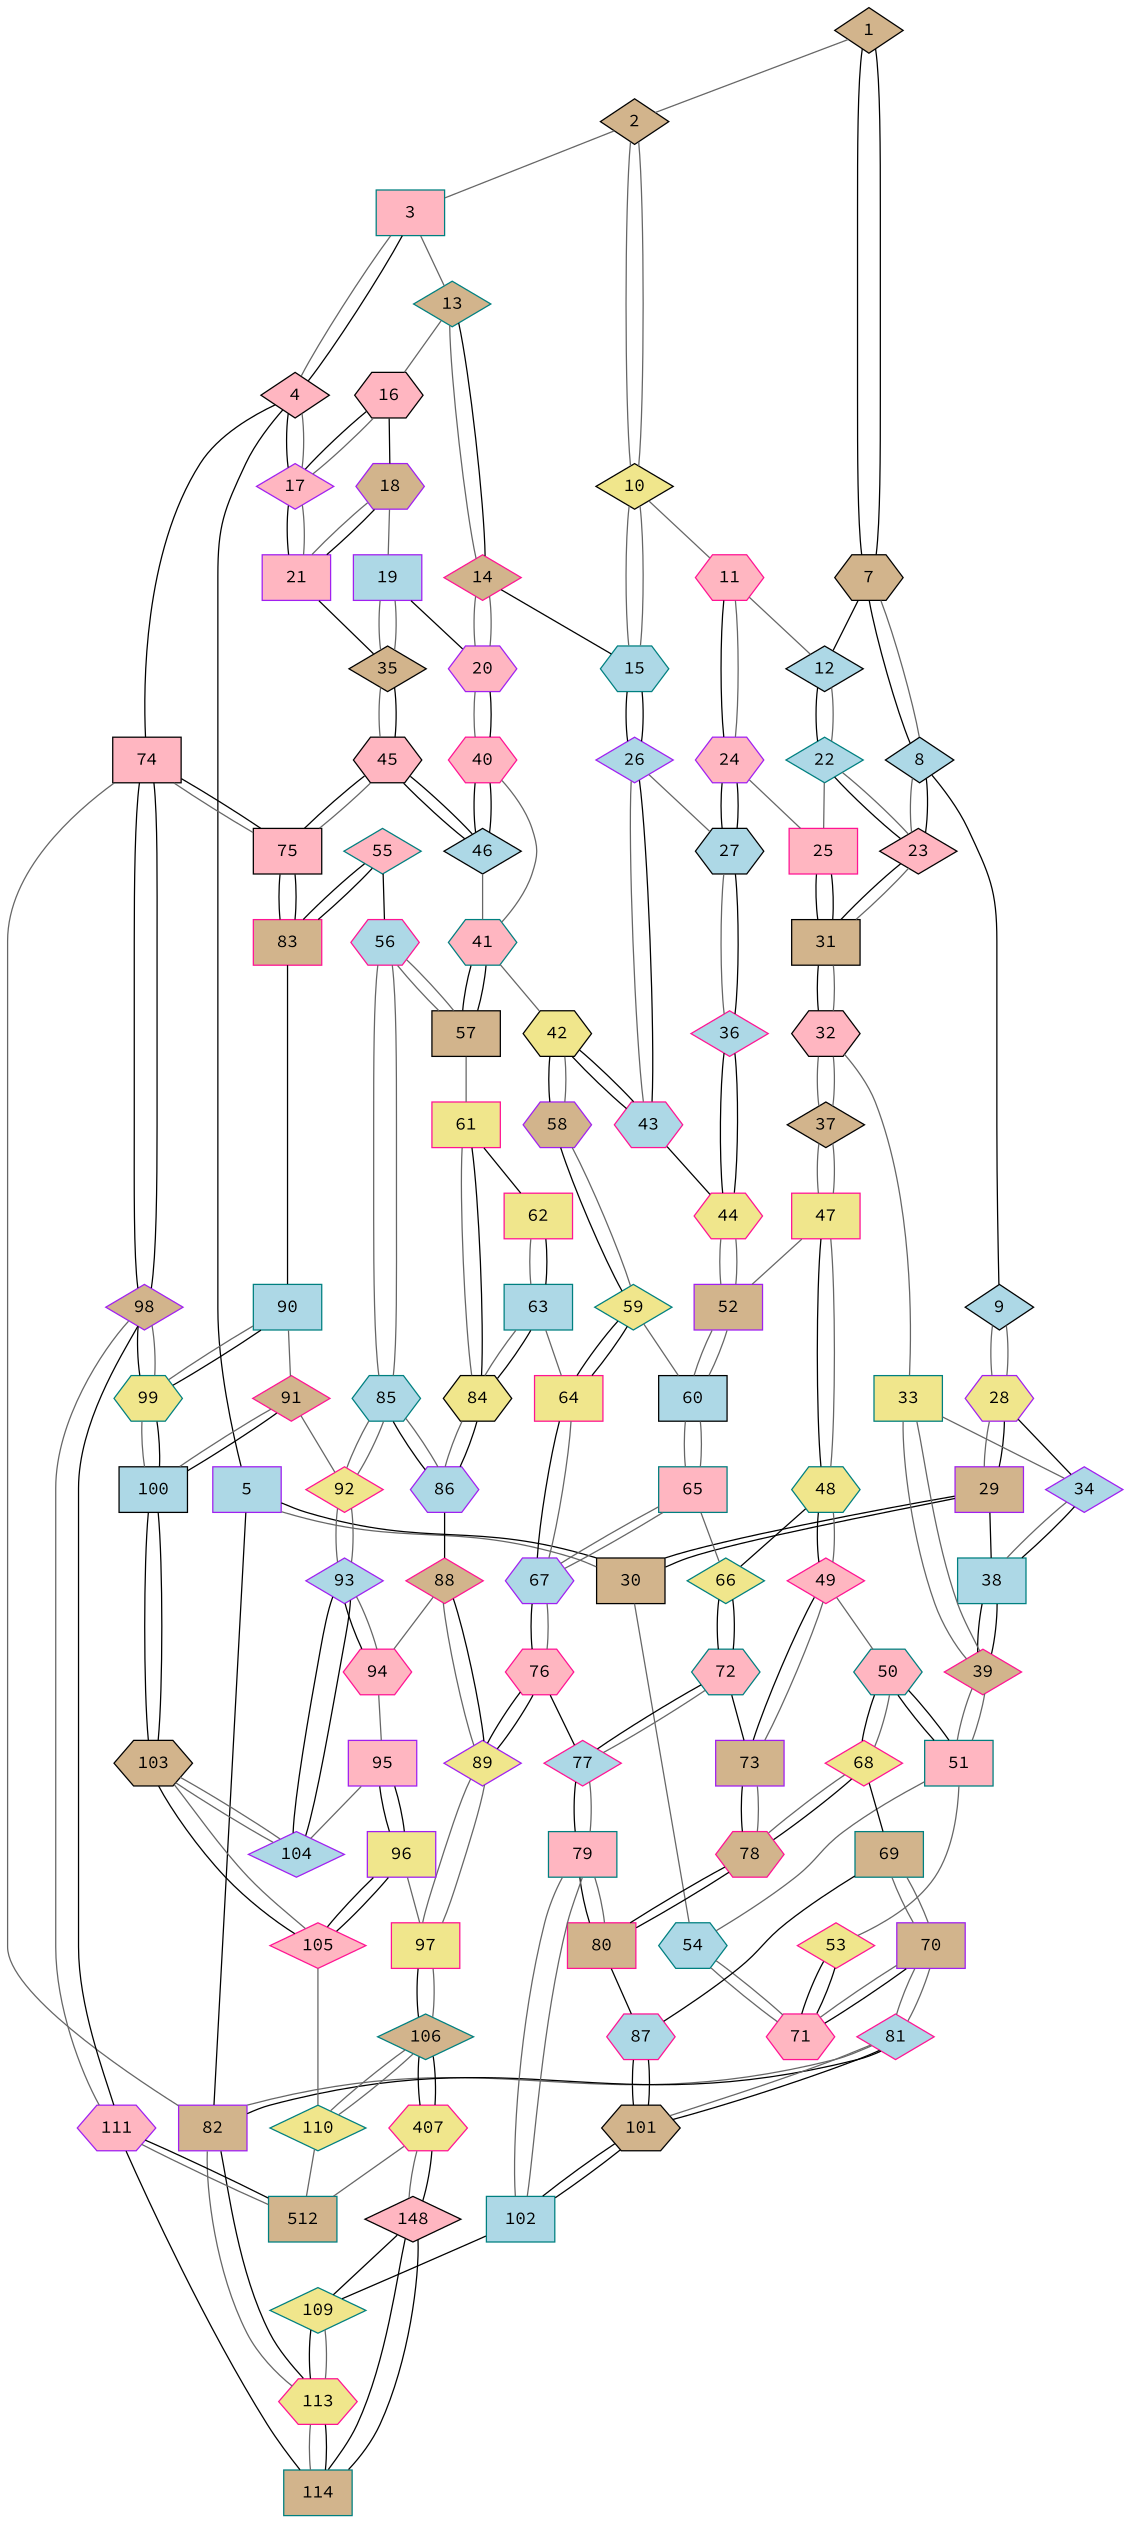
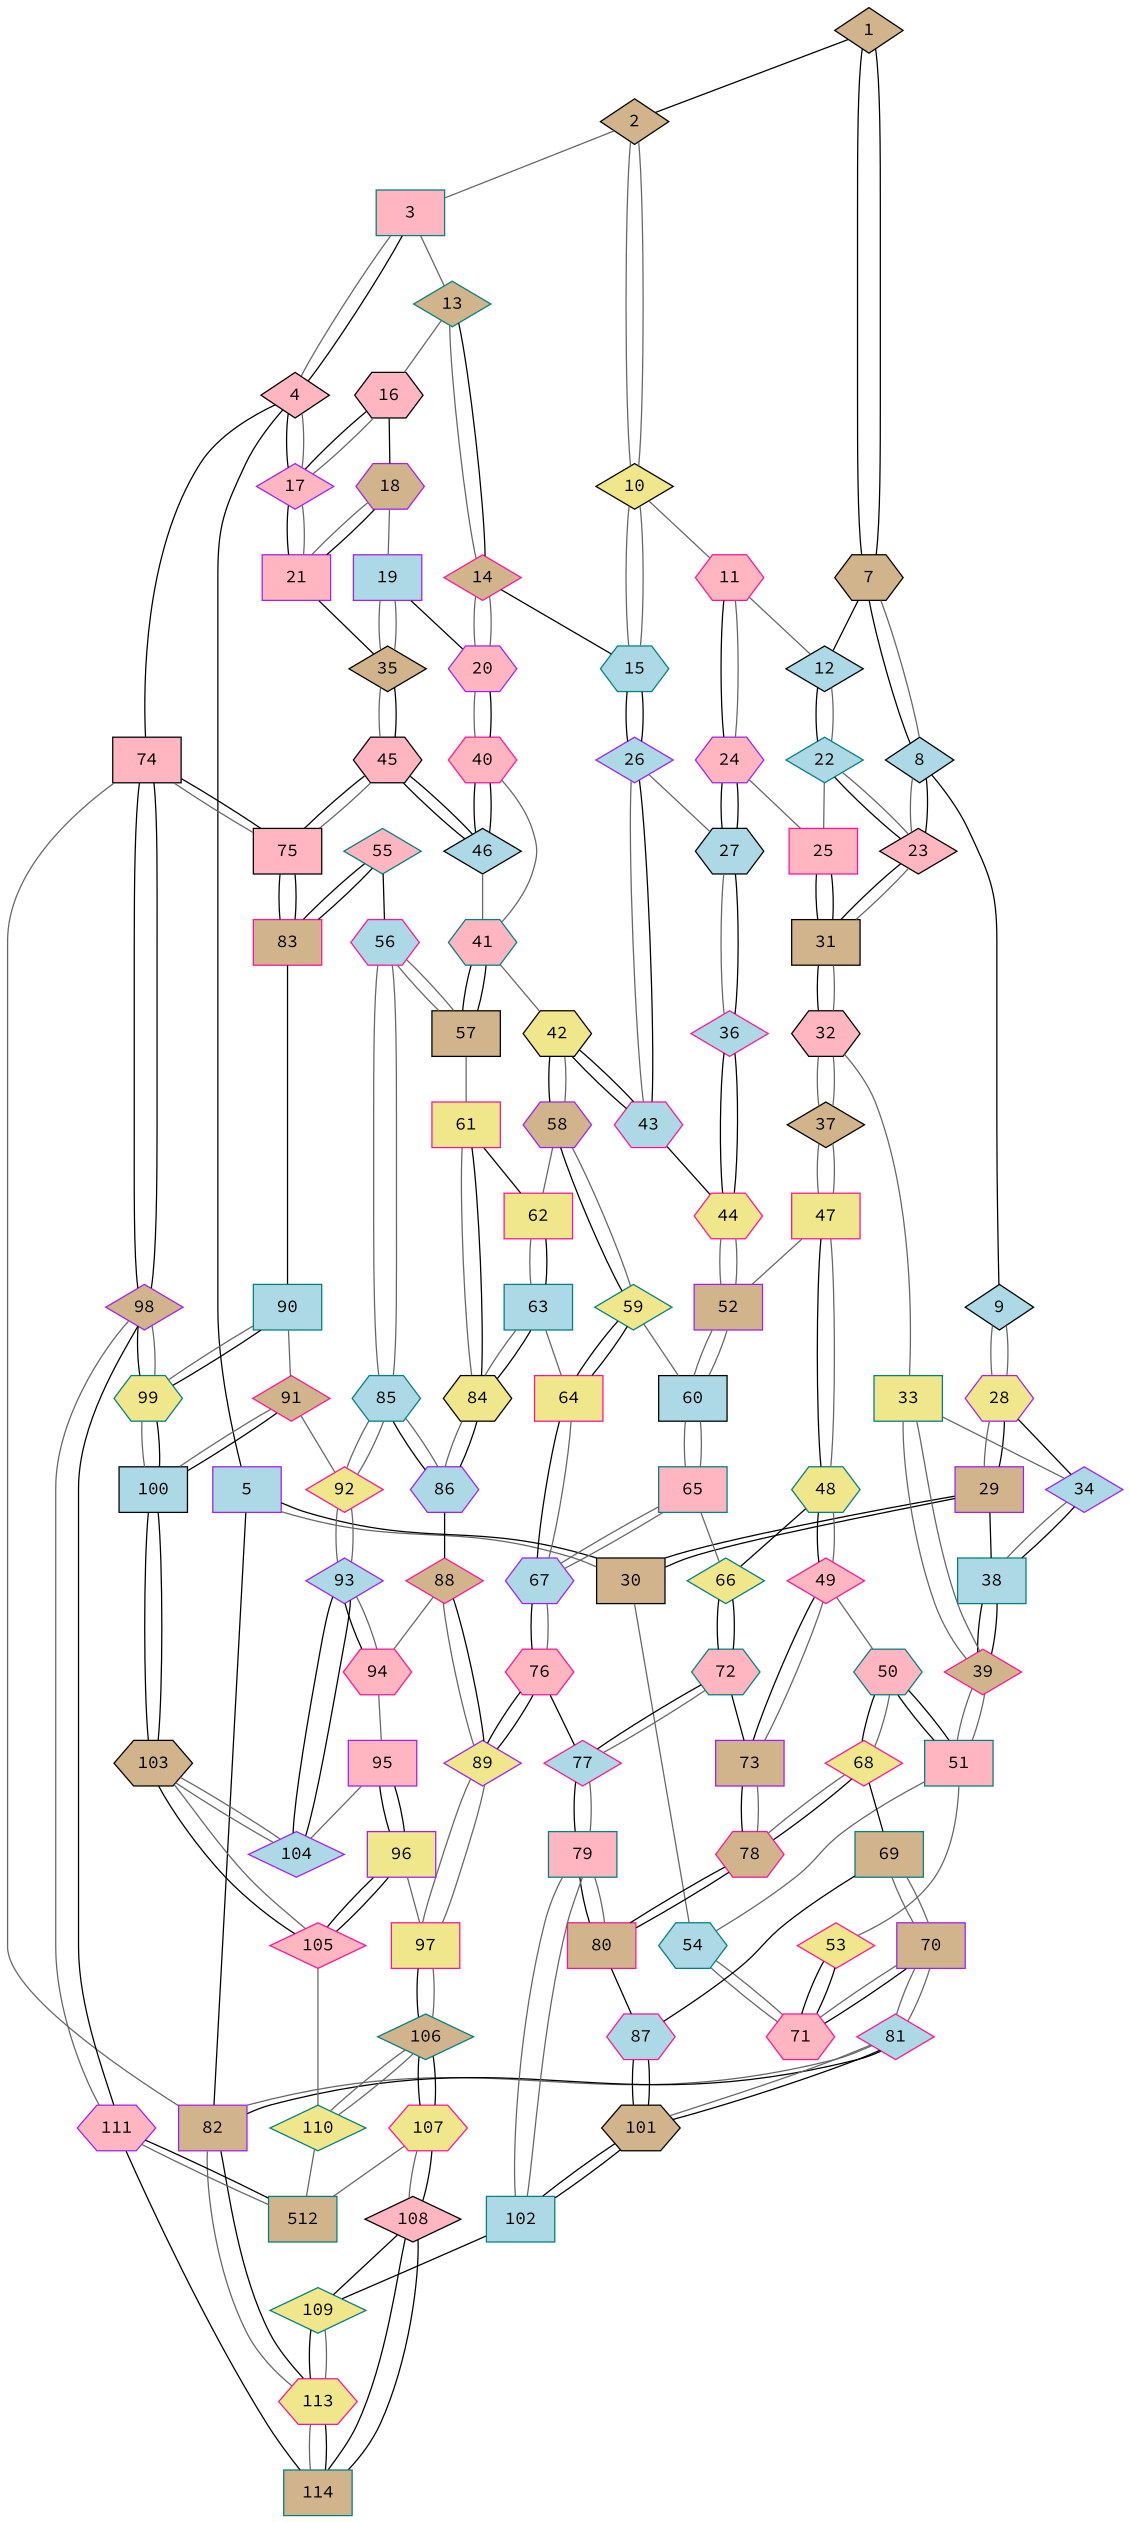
(752, 76) -> (752, 76)
none -> (548, 1171)
(428, 2128) -> (428, 2128)
(413, 2219) -> (413, 2219)
